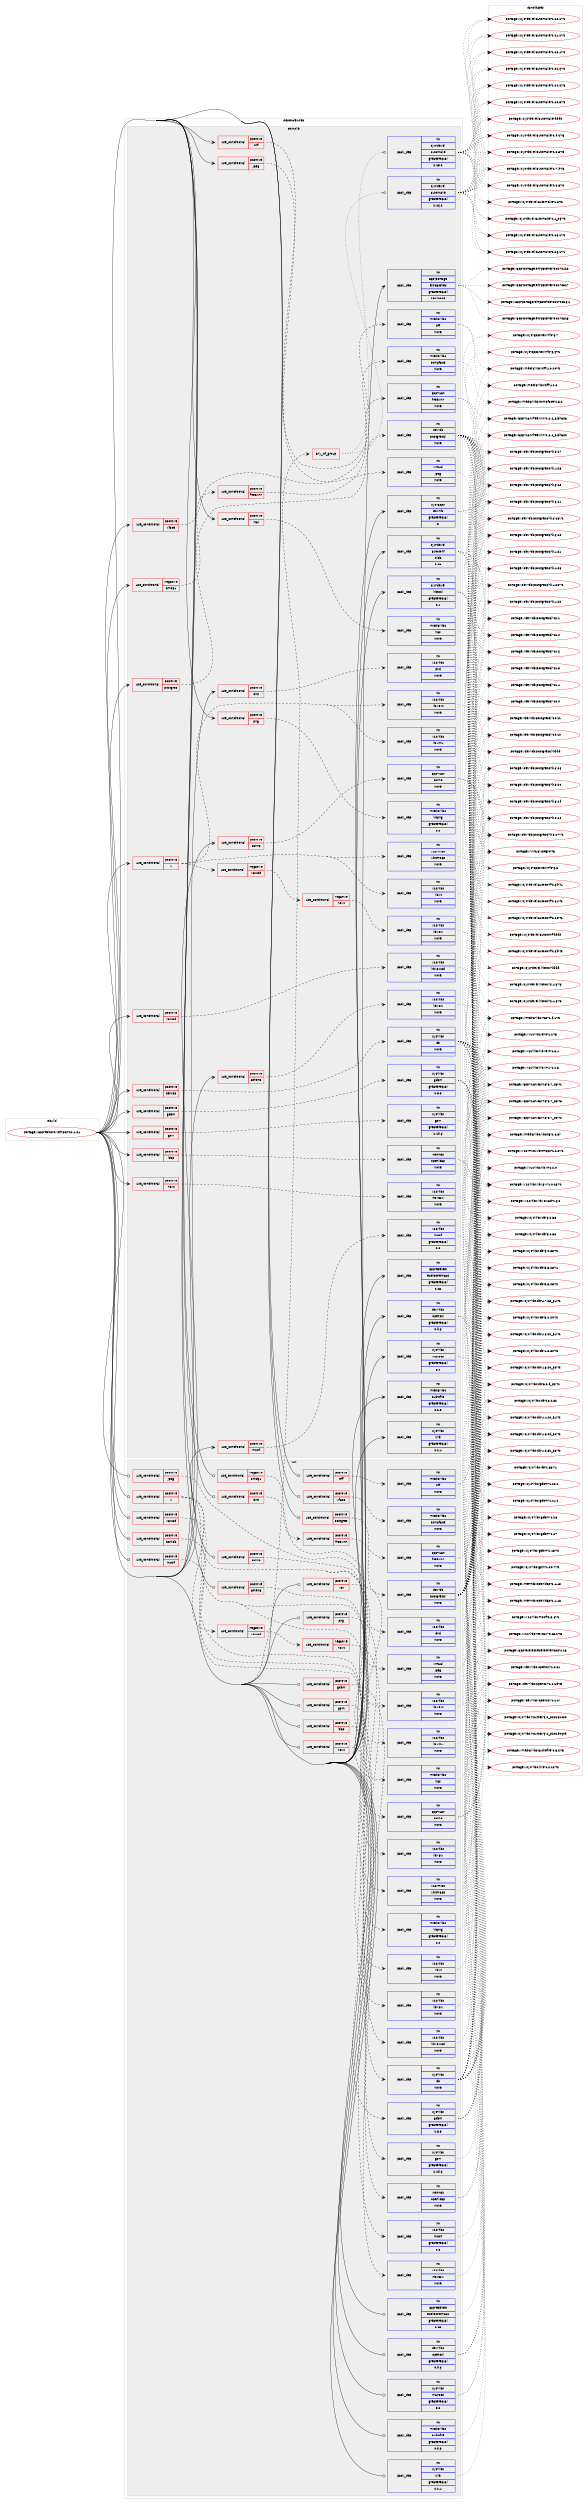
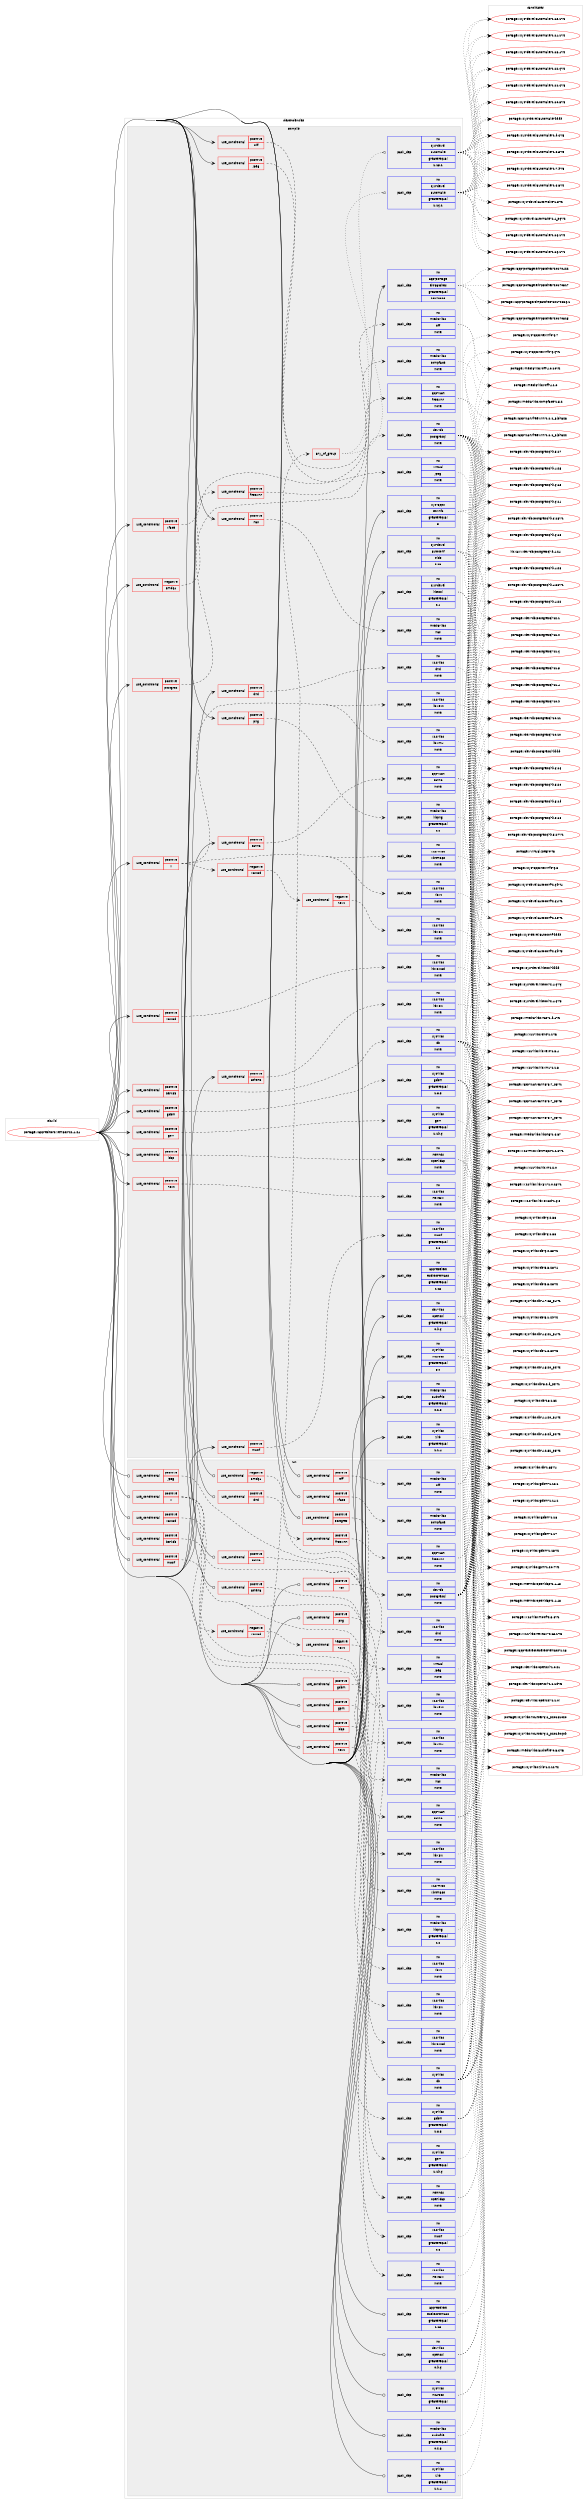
(536, 552) -> (536, 552)
